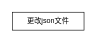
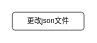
(48, 21) -> (48, 21)
